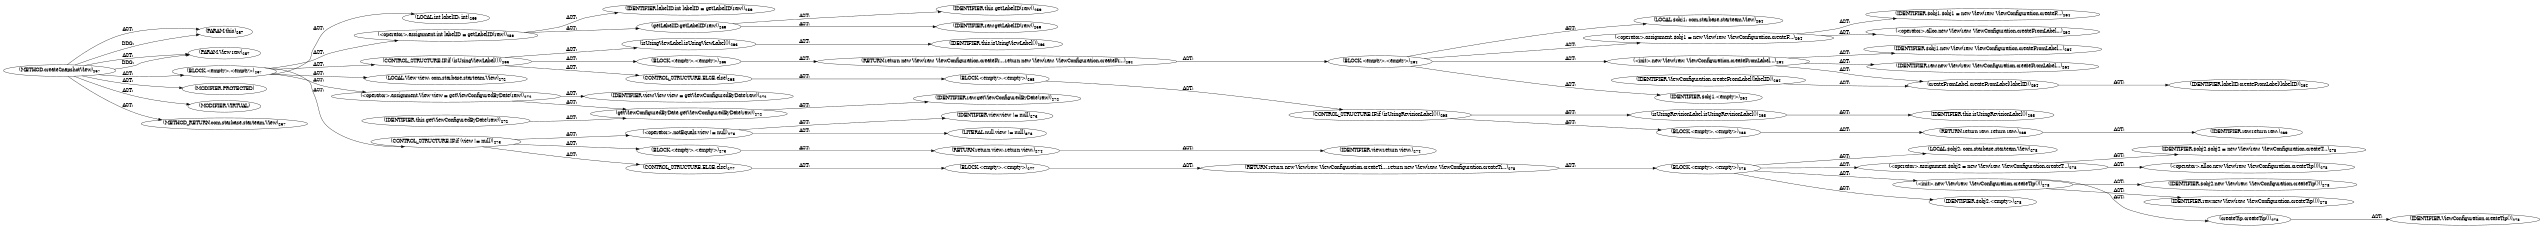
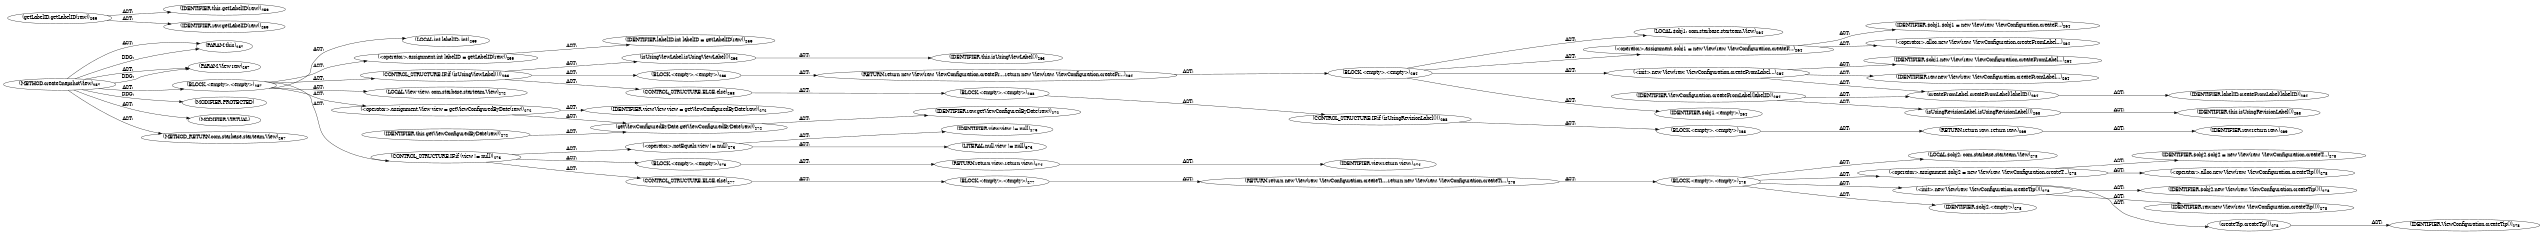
(581, 31) -> none
(129, 81) -> (129, 95)
(1549, 115) -> (1848, 105)
